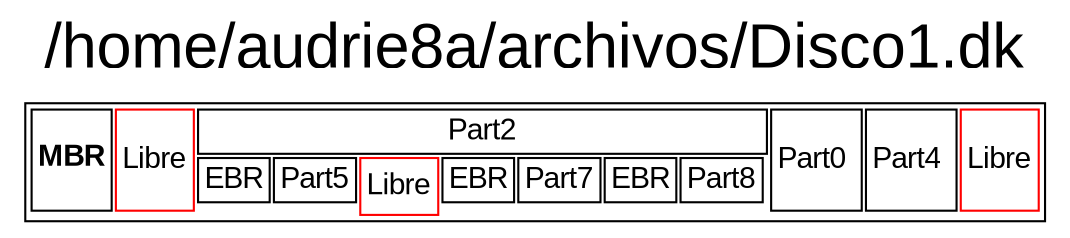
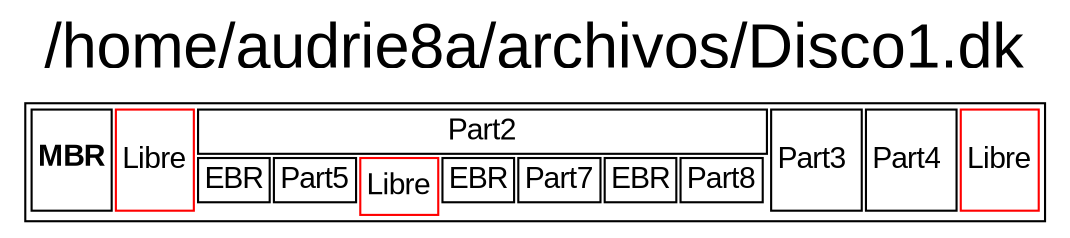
(816, 159) -> (816, 159)
